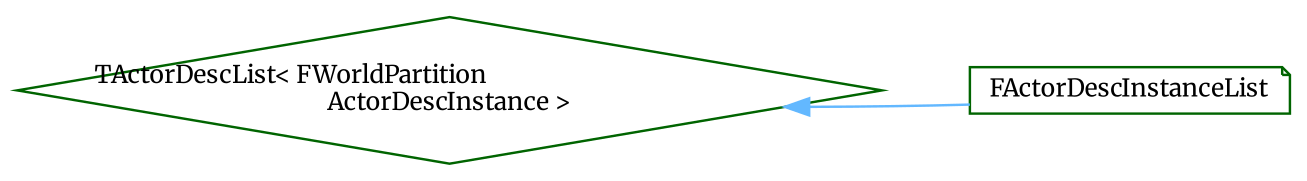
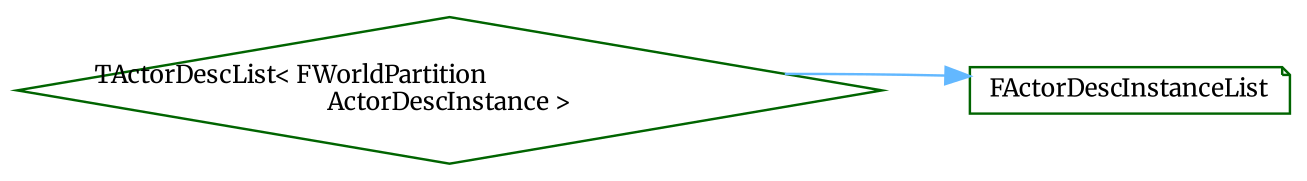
(890, 106) -> (865, 74)
